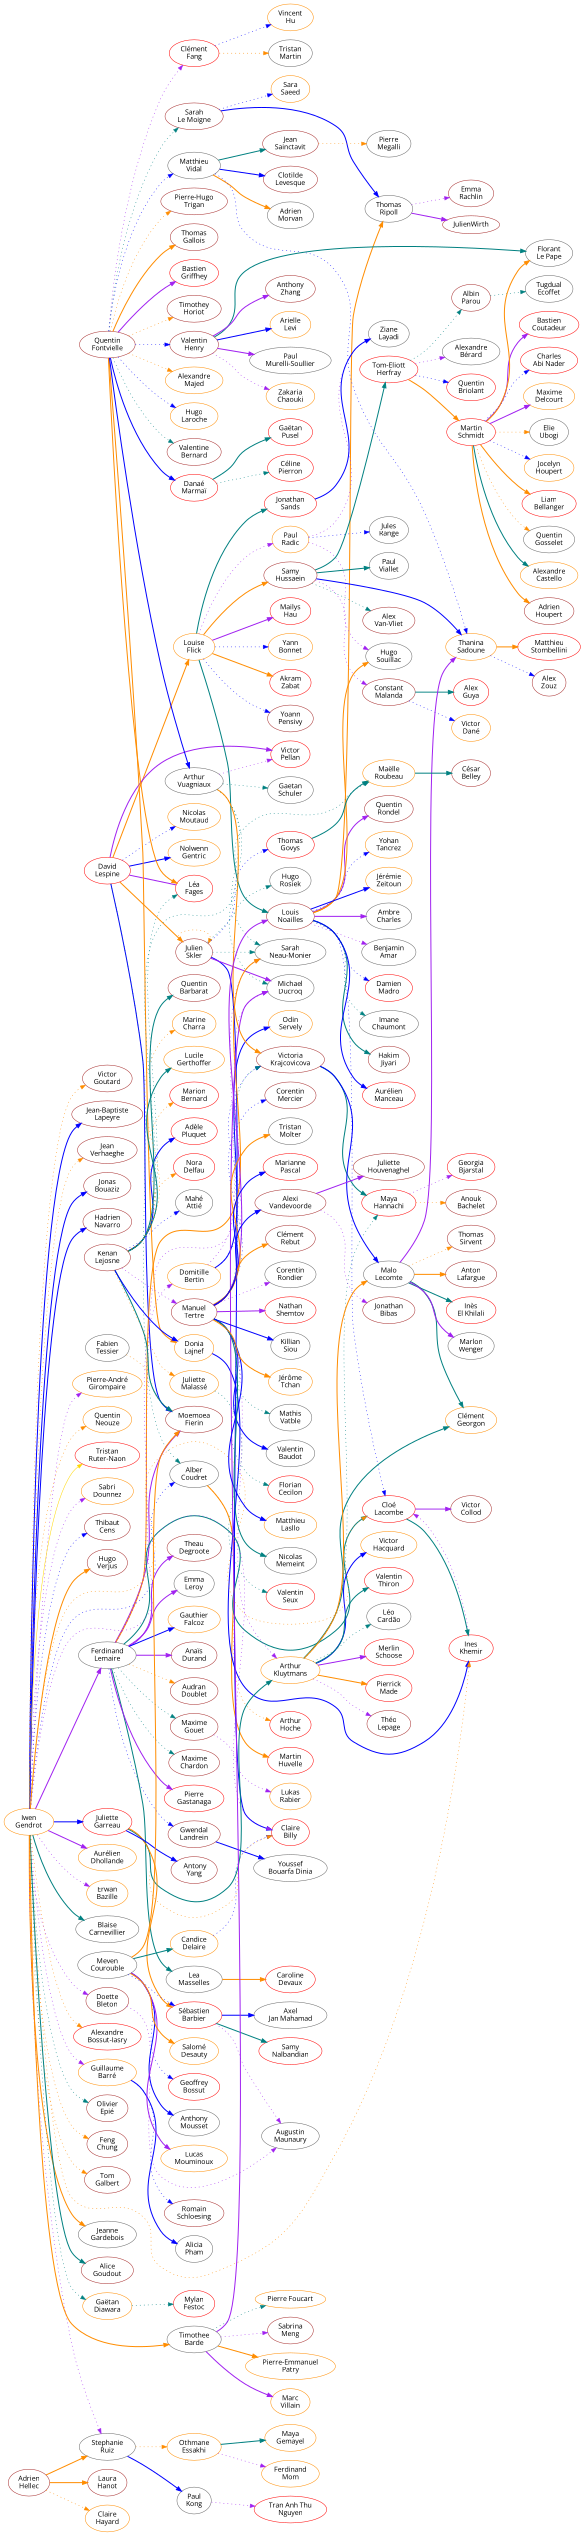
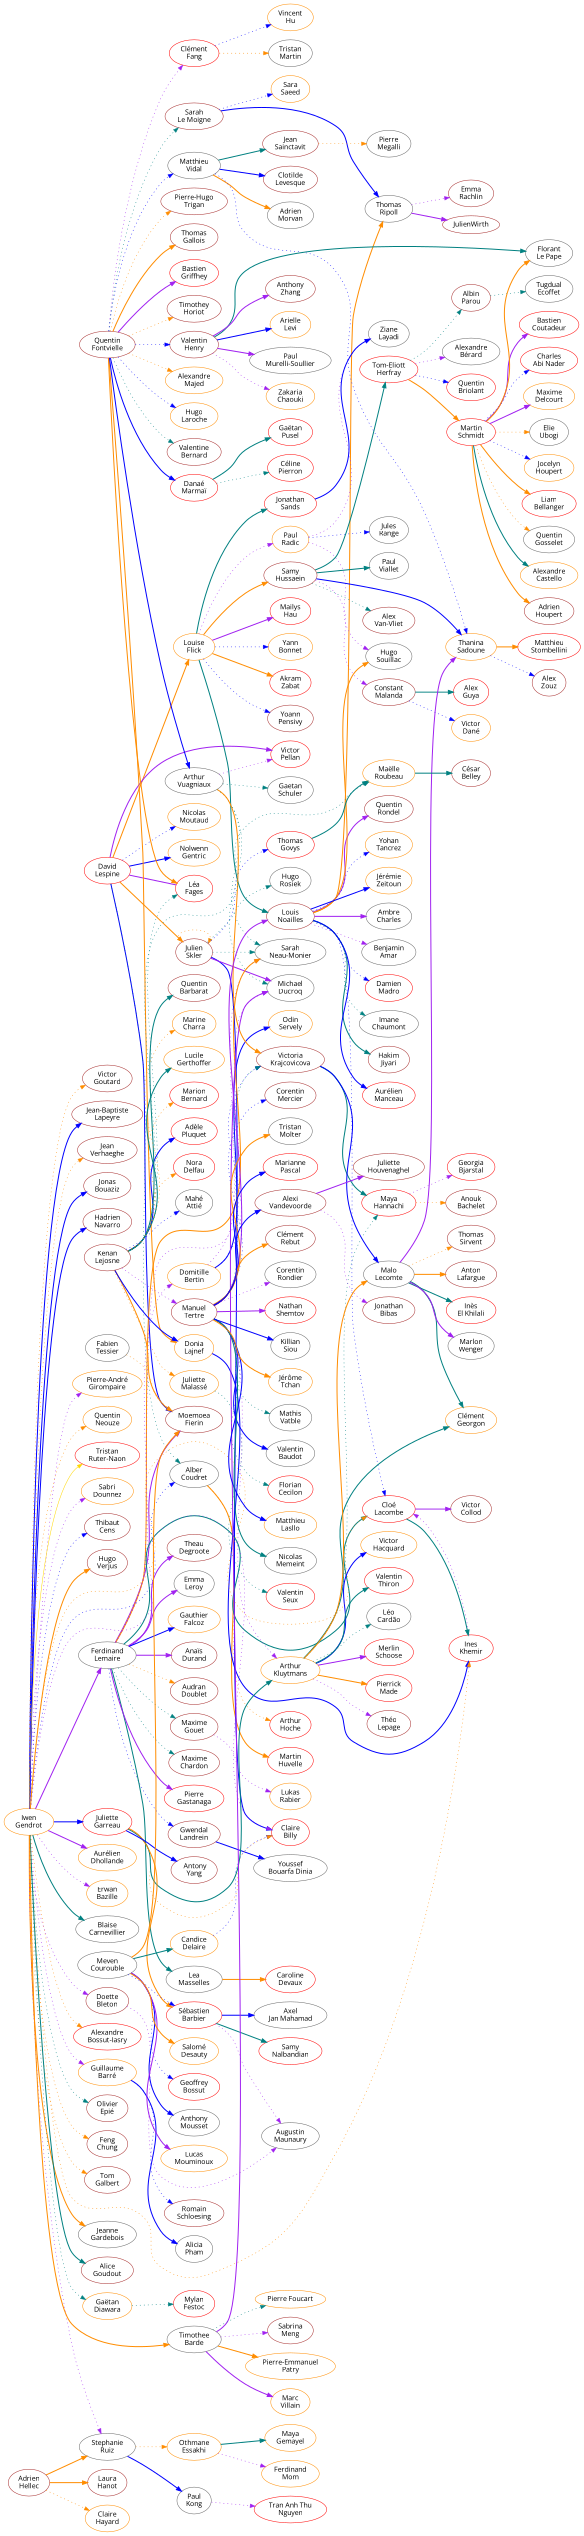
(145, 1339) -> (145, 1339)
